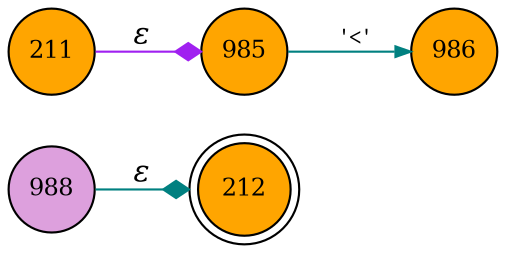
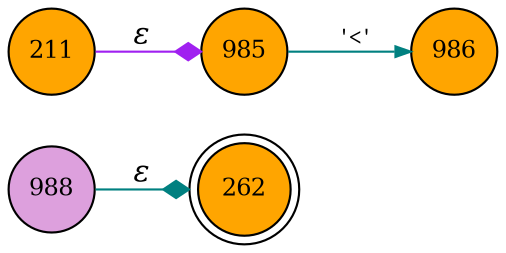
(244, 189) -> (244, 189)
